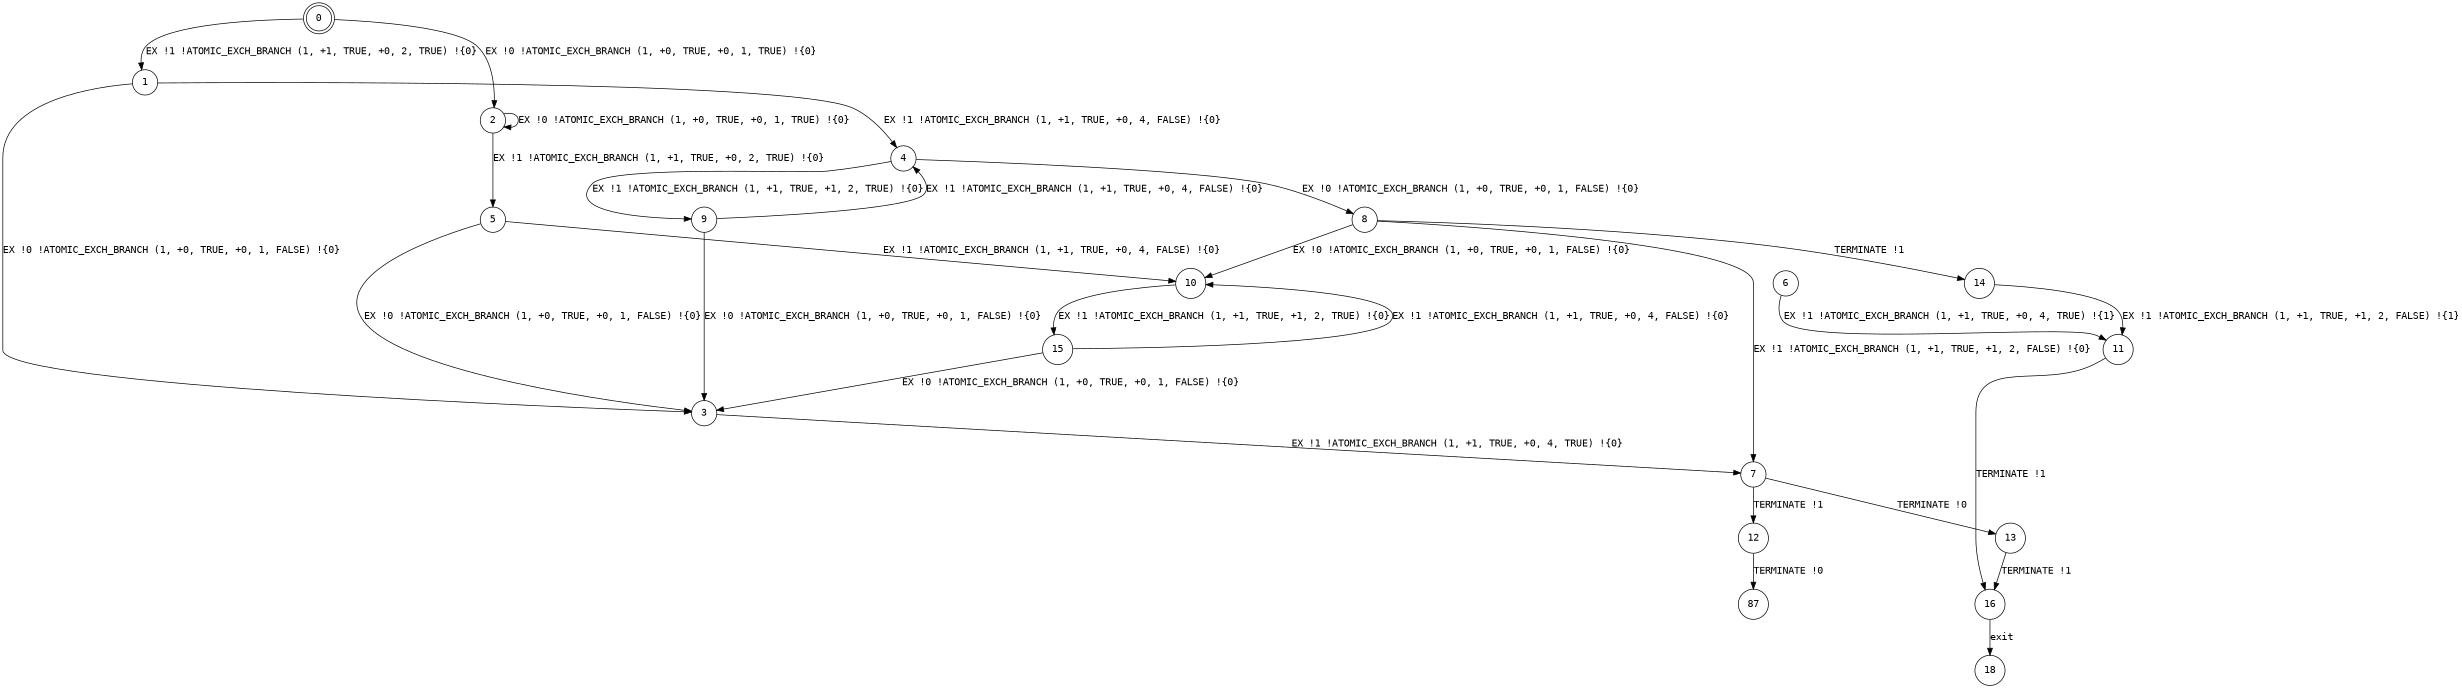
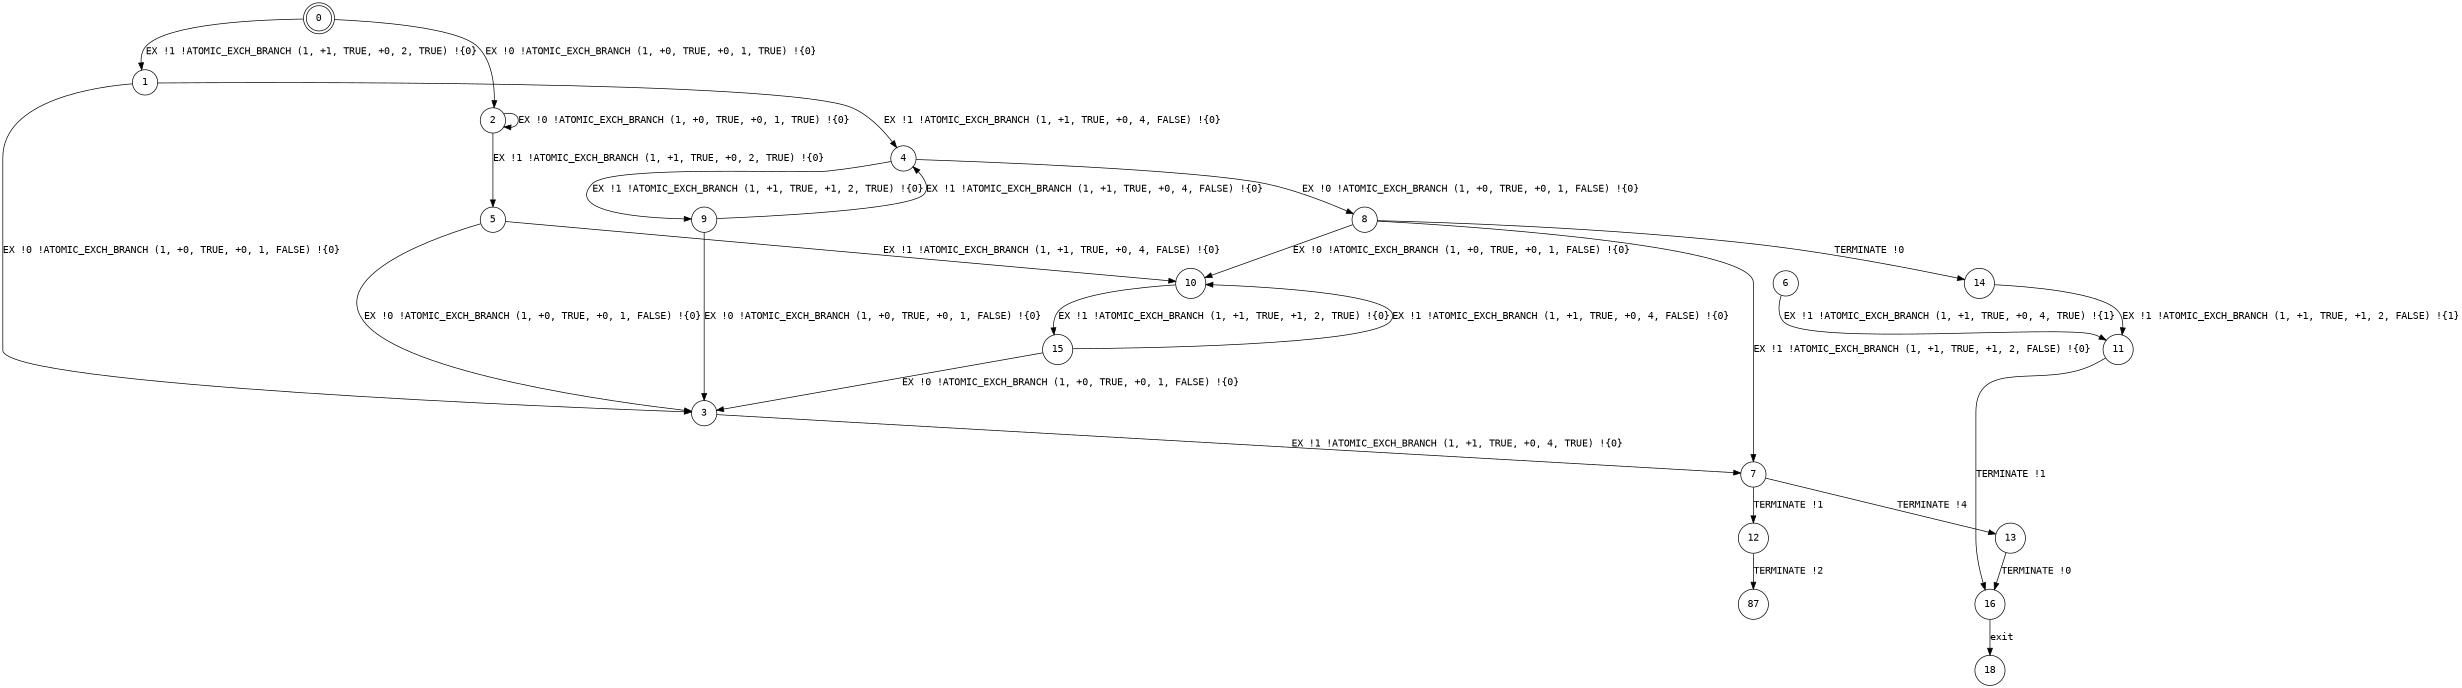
(1870, 250) -> (1870, 250)
(1932, 505) -> (1932, 505)
(1789, 571) -> (1789, 571)
(2036, 571) -> (2036, 571)
